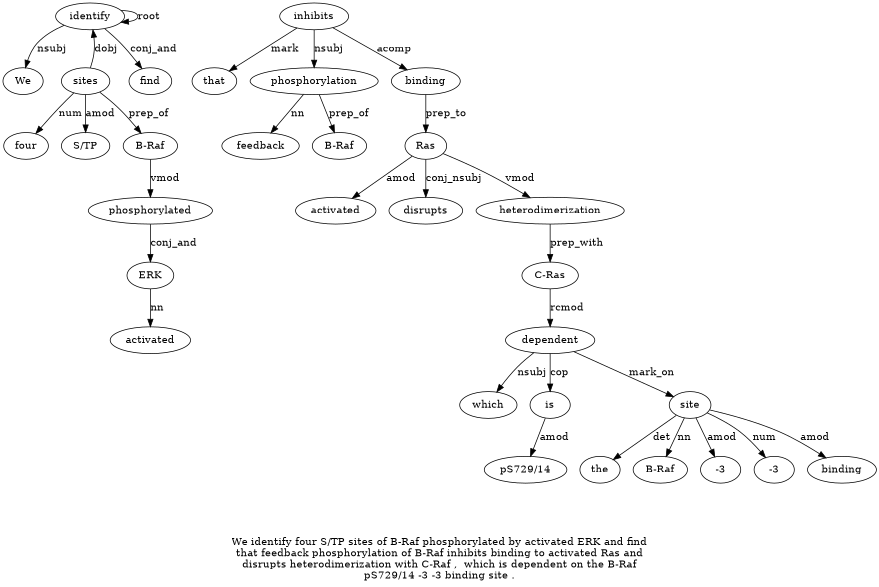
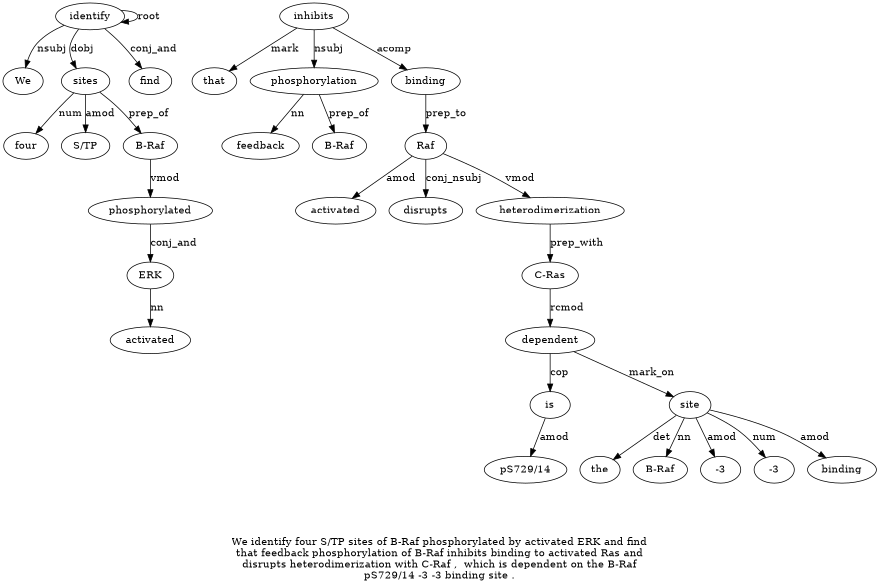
(94, 53) -> (70, 45)
(426, 146) -> (426, 146)
(488, 405) -> none
